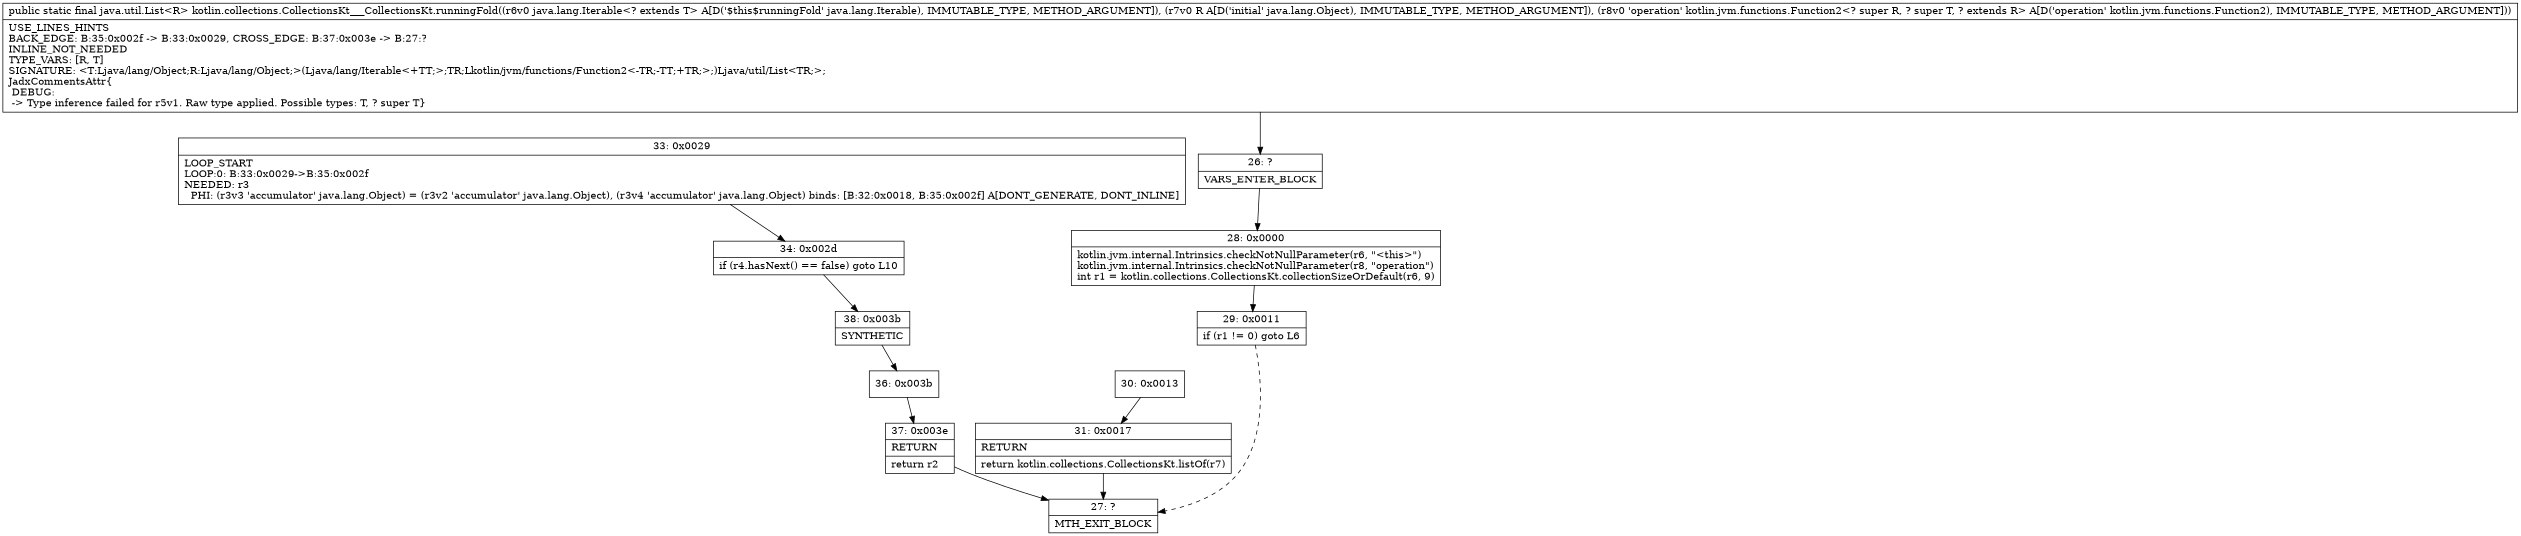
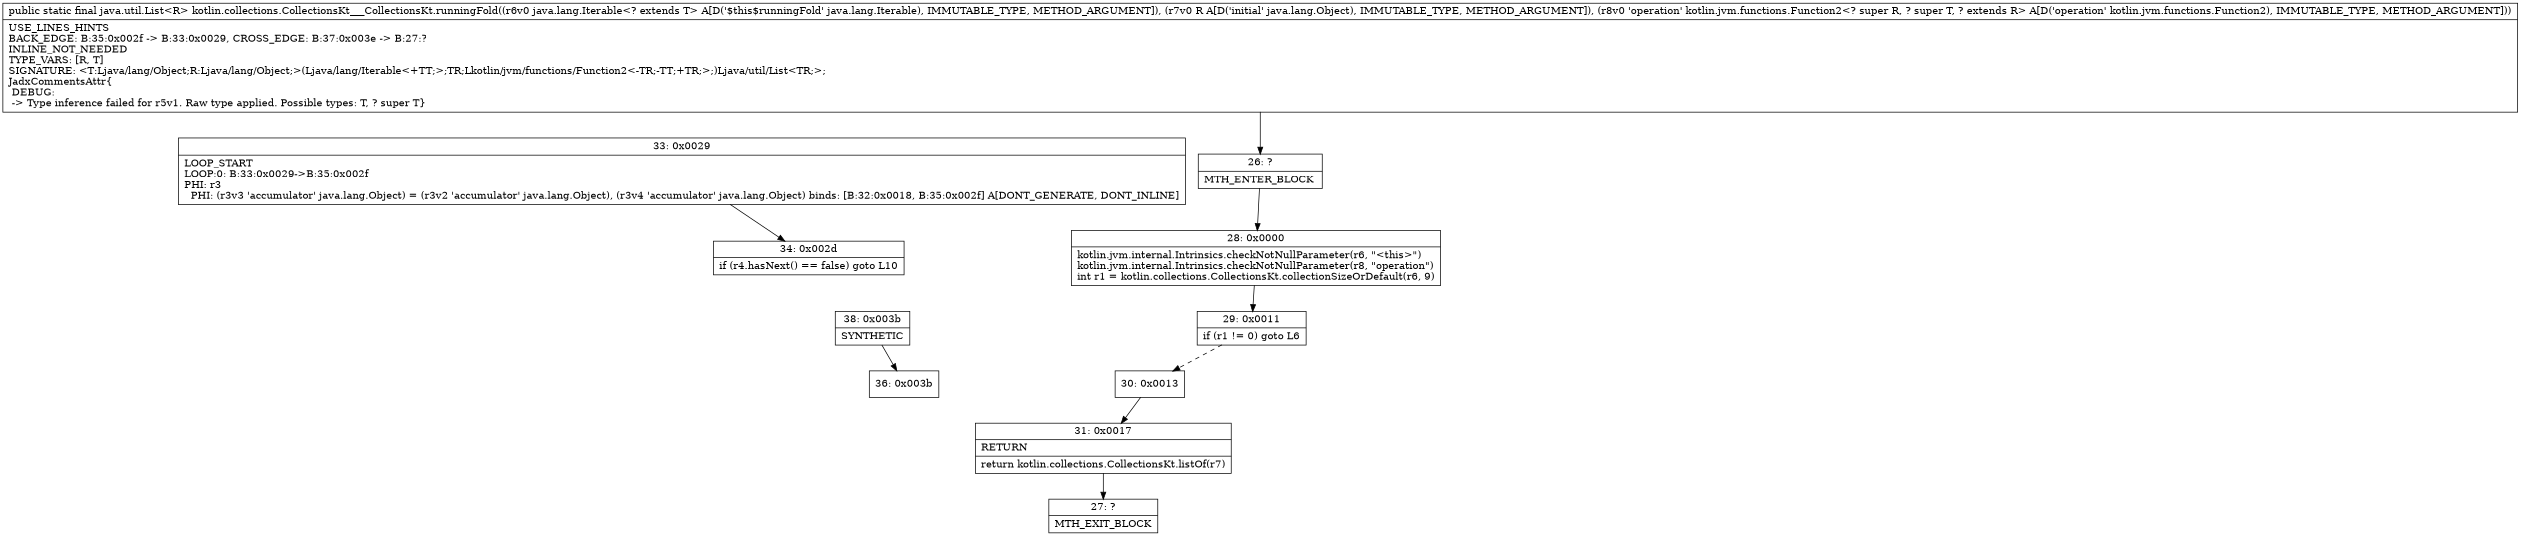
(1260, 180) -> (1259, 180)
(219, 185) -> (205, 185)
(838, 290) -> none
(920, 448) -> none
(1250, 452) -> (1200, 356)
